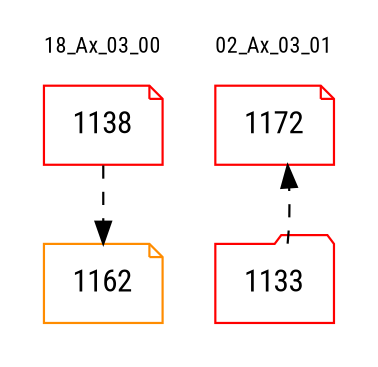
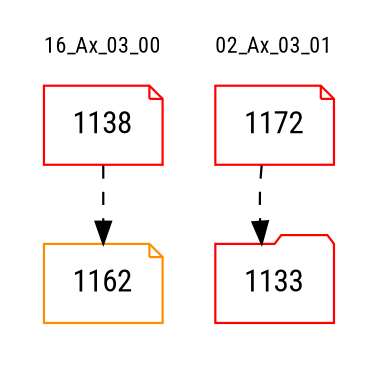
(103, 47) -> (103, 47)
(289, 216) -> (260, 194)
